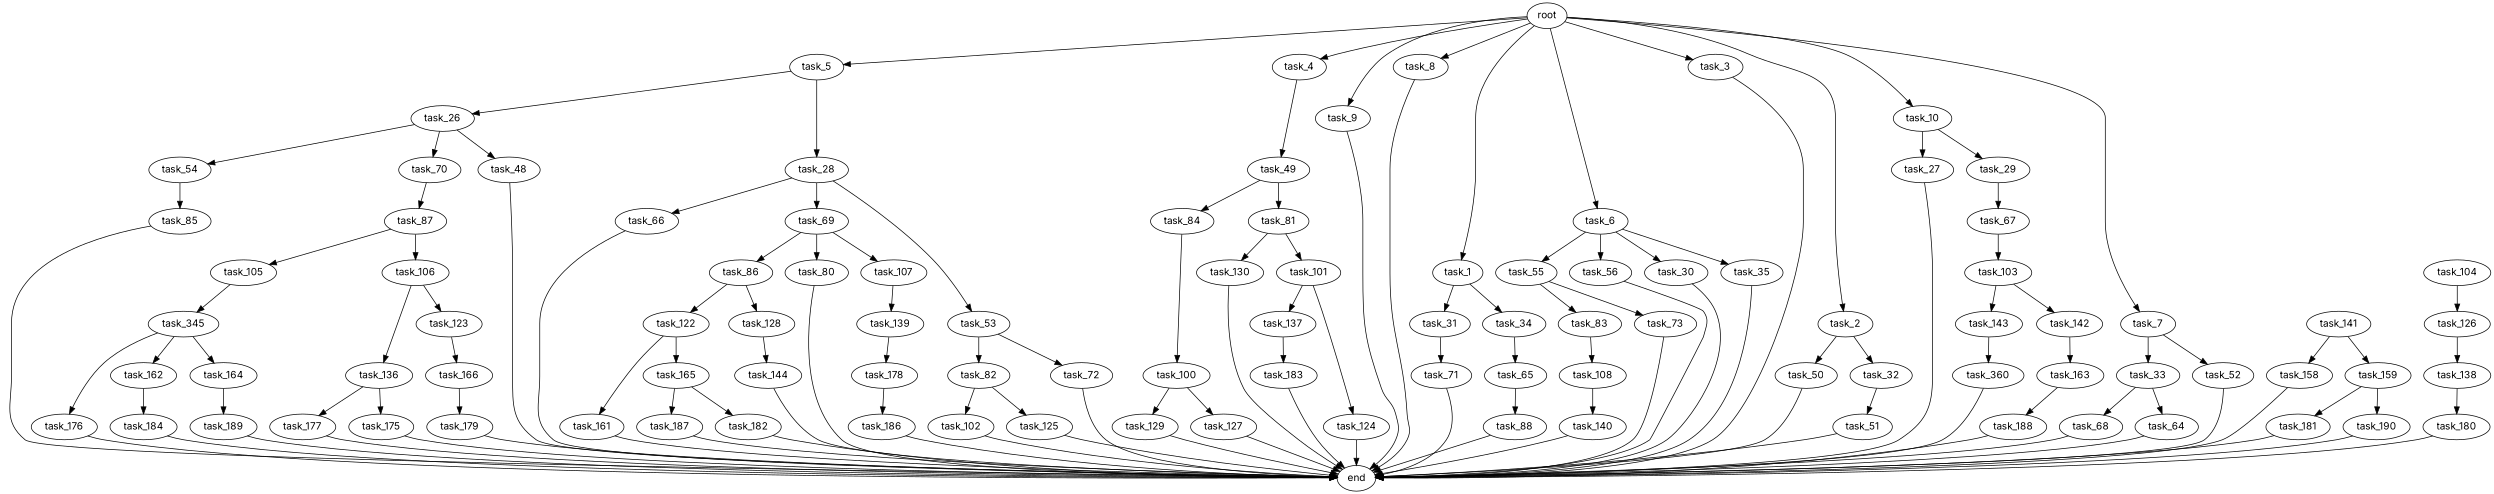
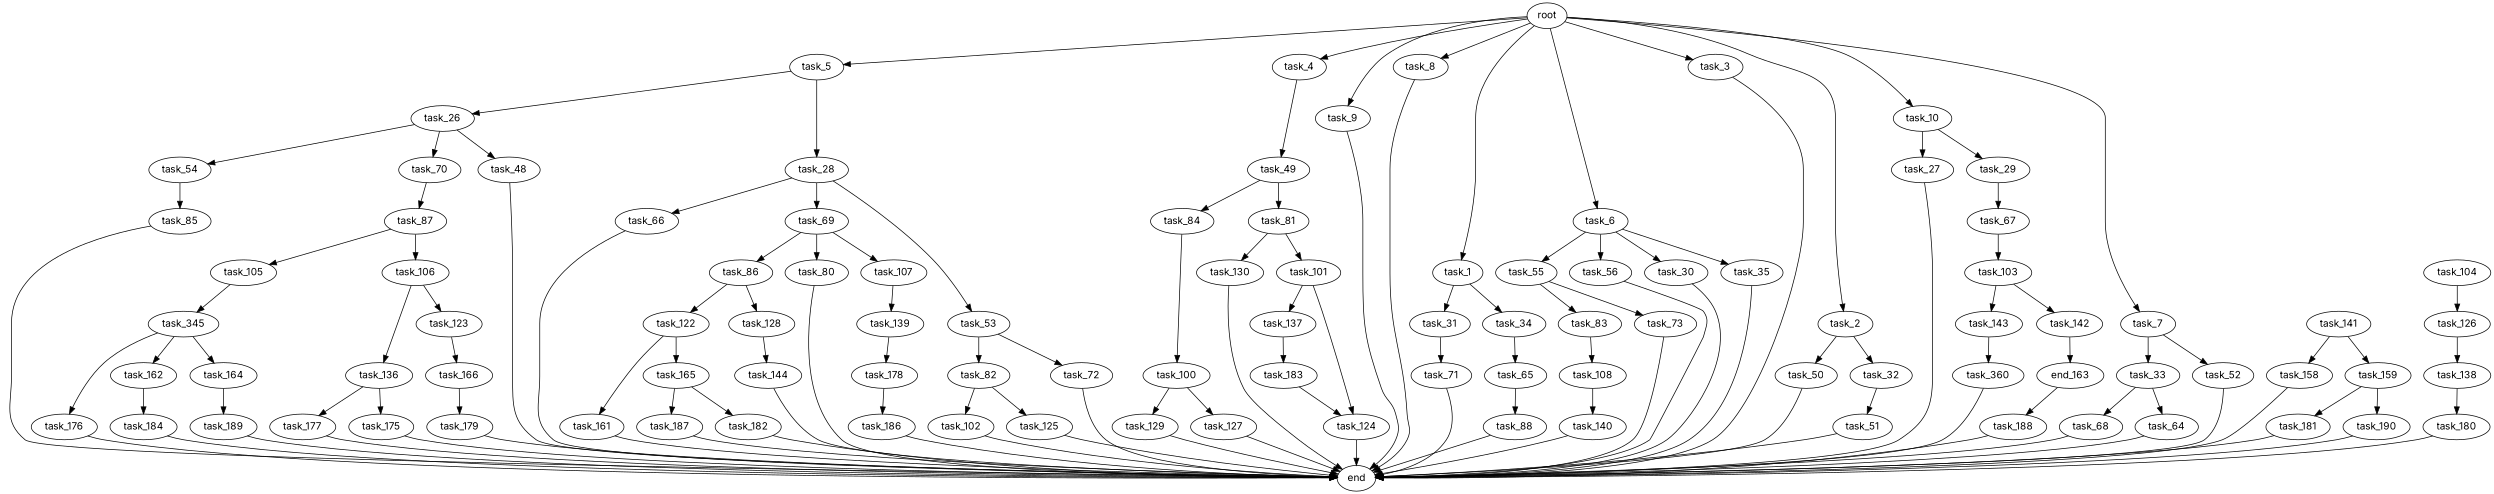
(2070, 376) -> (2070, 376)
(1310, 429) -> (1317, 399)
